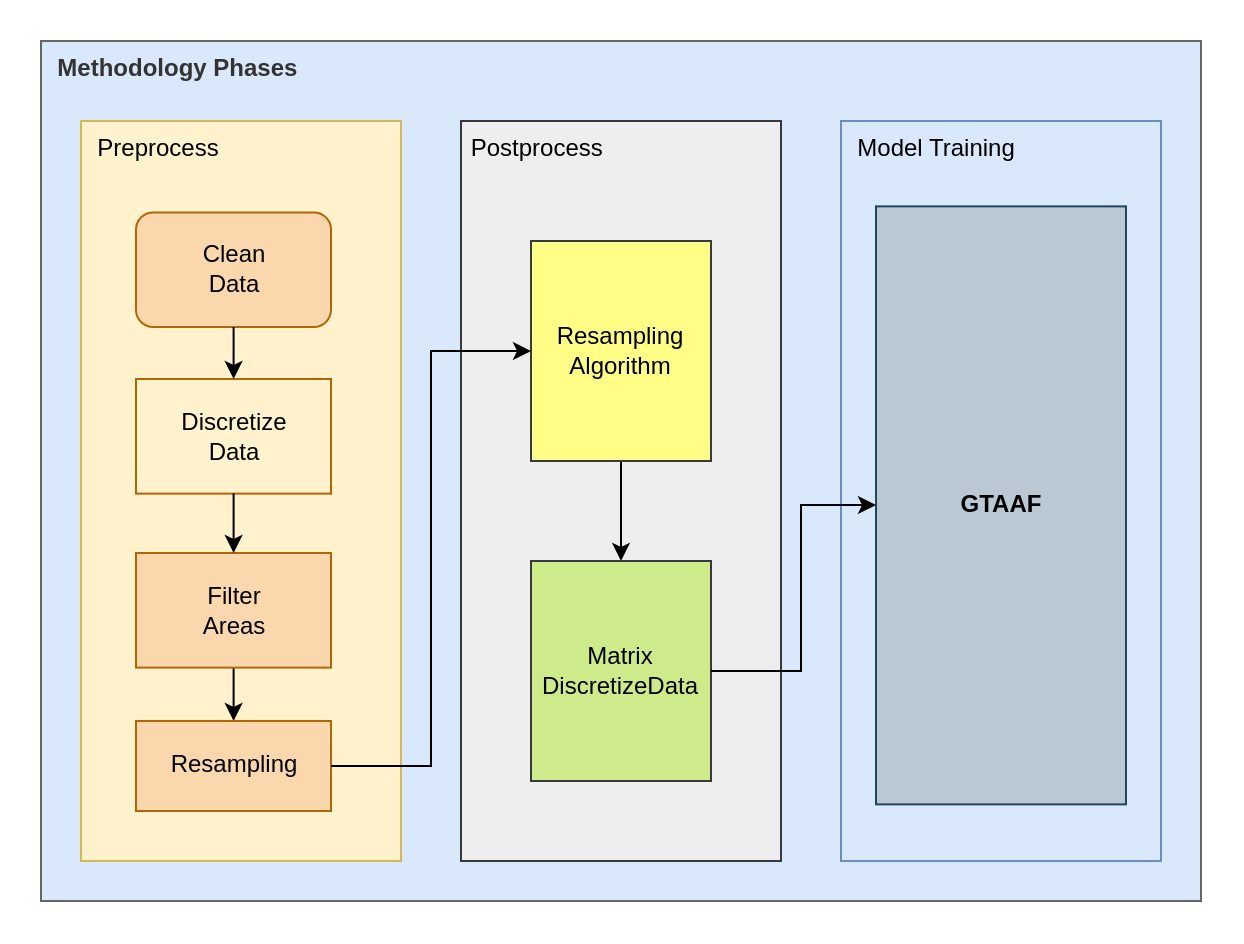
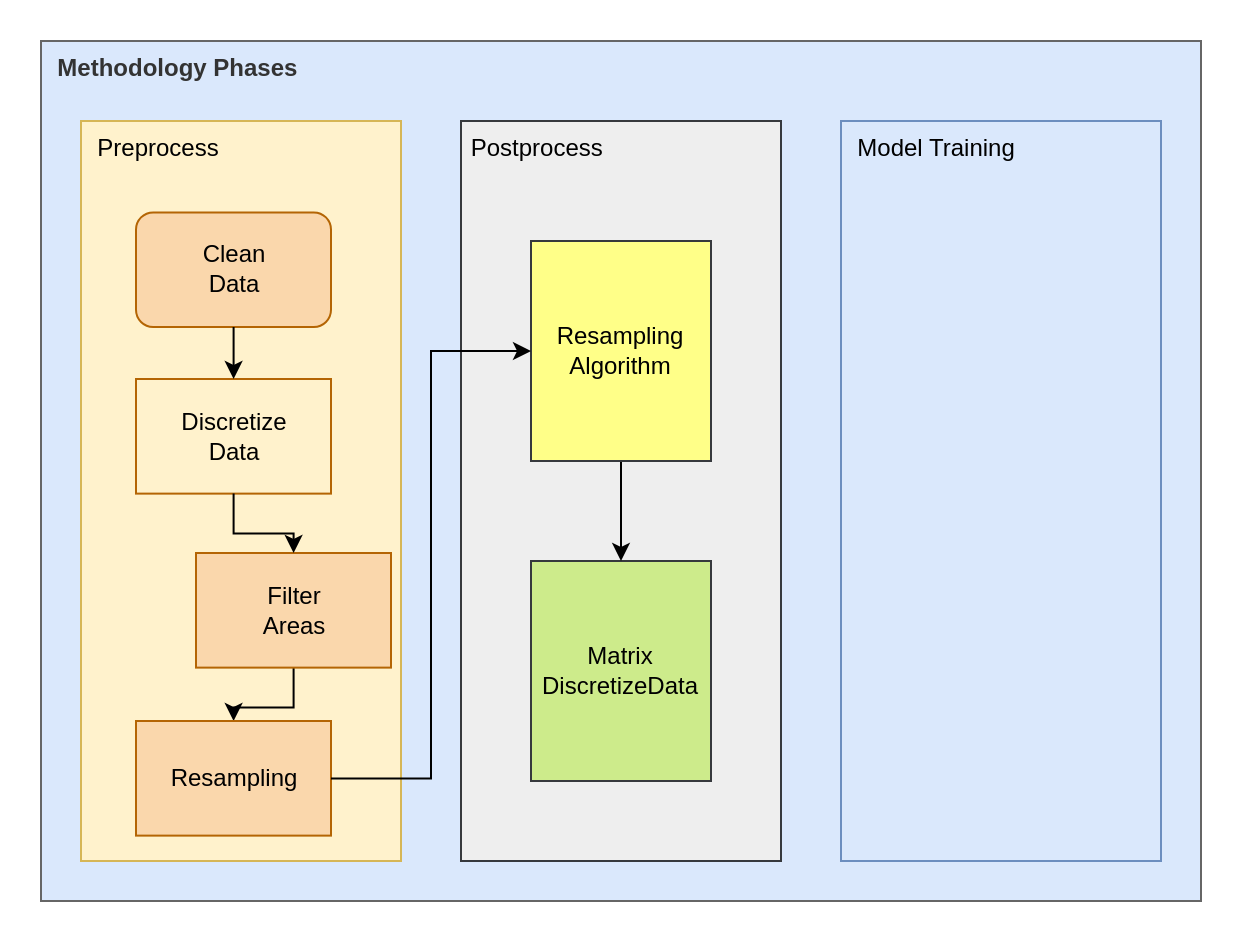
(1001, 505) -> none
(801, 602) -> none
(234, 610) -> (294, 610)
(234, 766) -> (234, 778)
